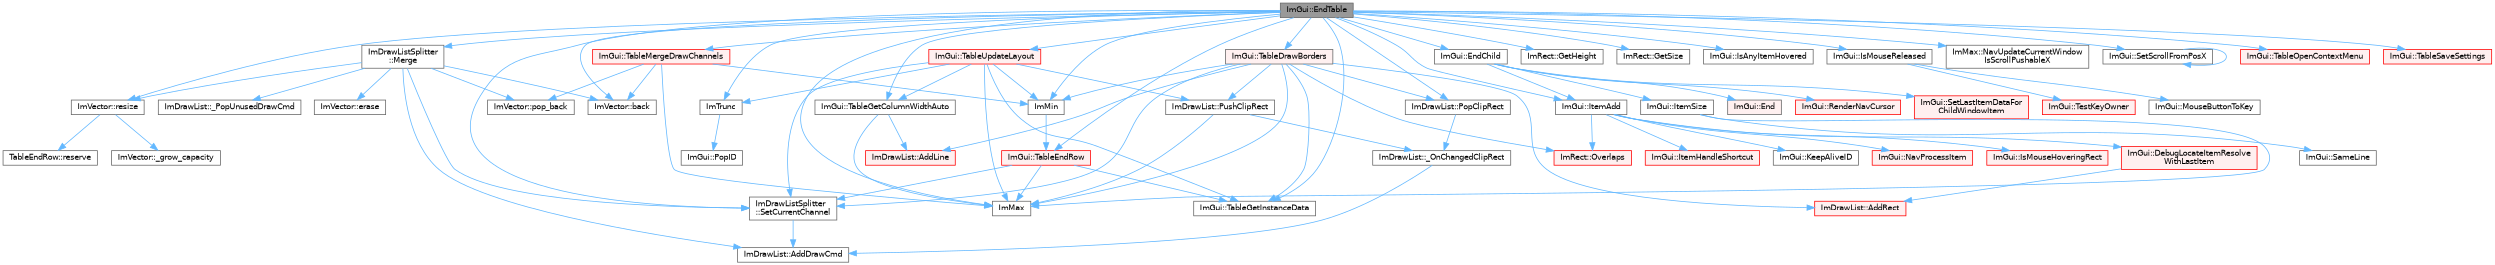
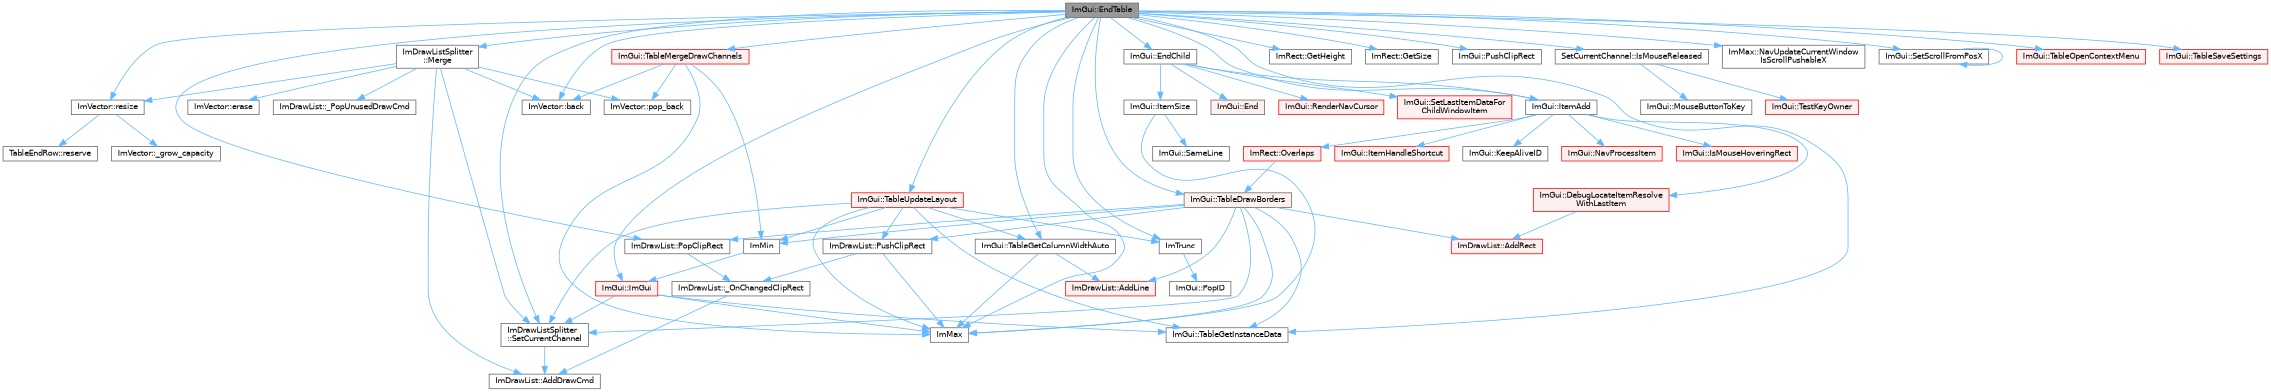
(1109, 43) -> none
(1758, 57) -> (1497, 57)
(1879, 57) -> (1632, 57)
(1412, 123) -> (1262, 175)
(1046, 158) -> (627, 289)
